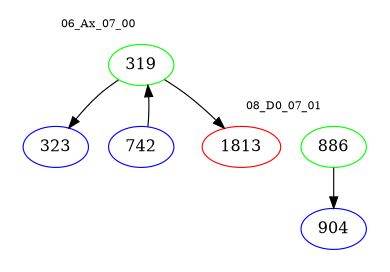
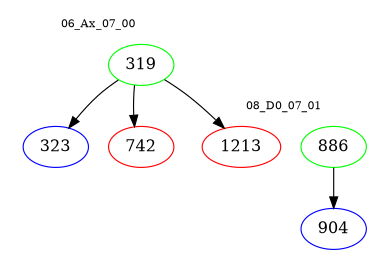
(149, 112) -> (134, 100)
(141, 147) -> (141, 147)
(241, 147) -> (241, 147)
